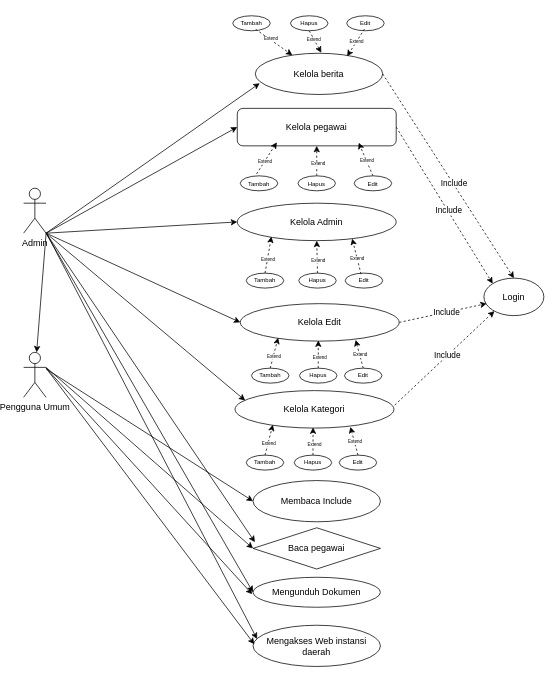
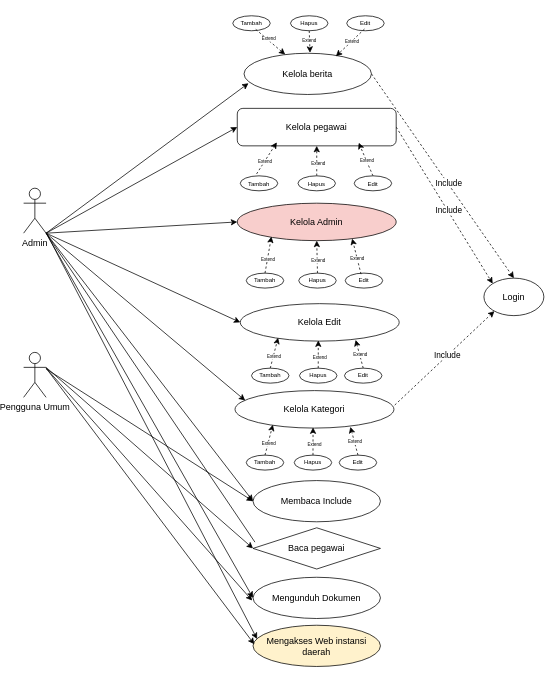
(319, 74) -> (308, 74)
(317, 222) -> (317, 222)
(42, 291) -> (158, 377)
(433, 315) -> none
(251, 536) -> (252, 538)
(317, 592) -> (317, 598)
(317, 646) -> (317, 646)
